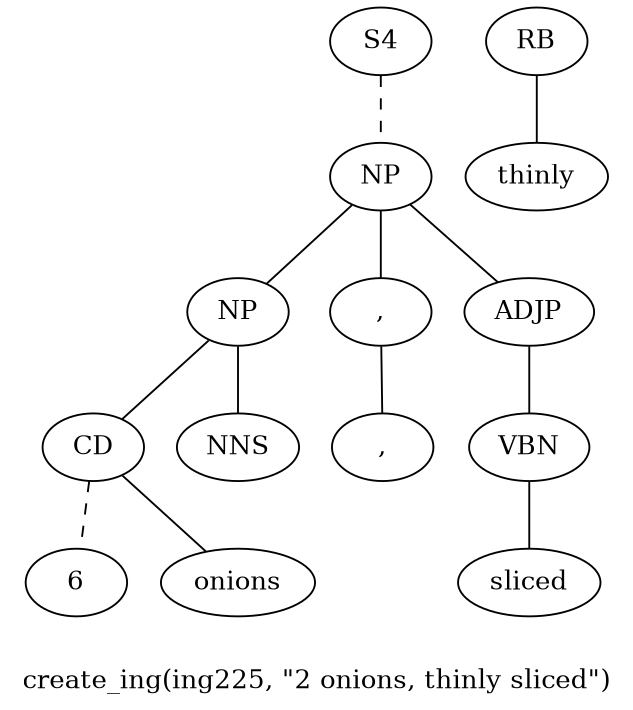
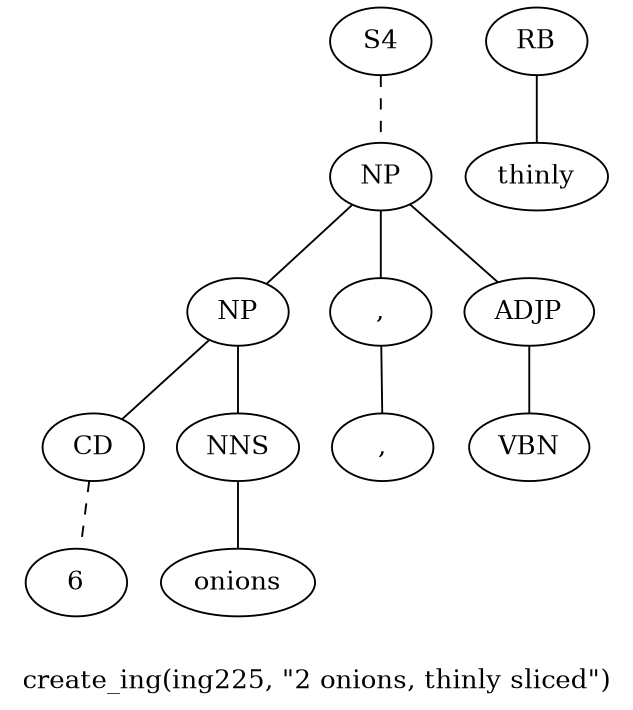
(164, 514) -> (238, 515)
(529, 583) -> none
